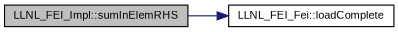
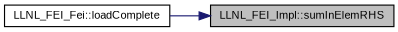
(202, 16) -> (184, 16)
